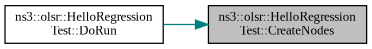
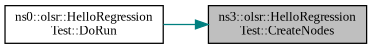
(84, 24) -> (84, 24)
